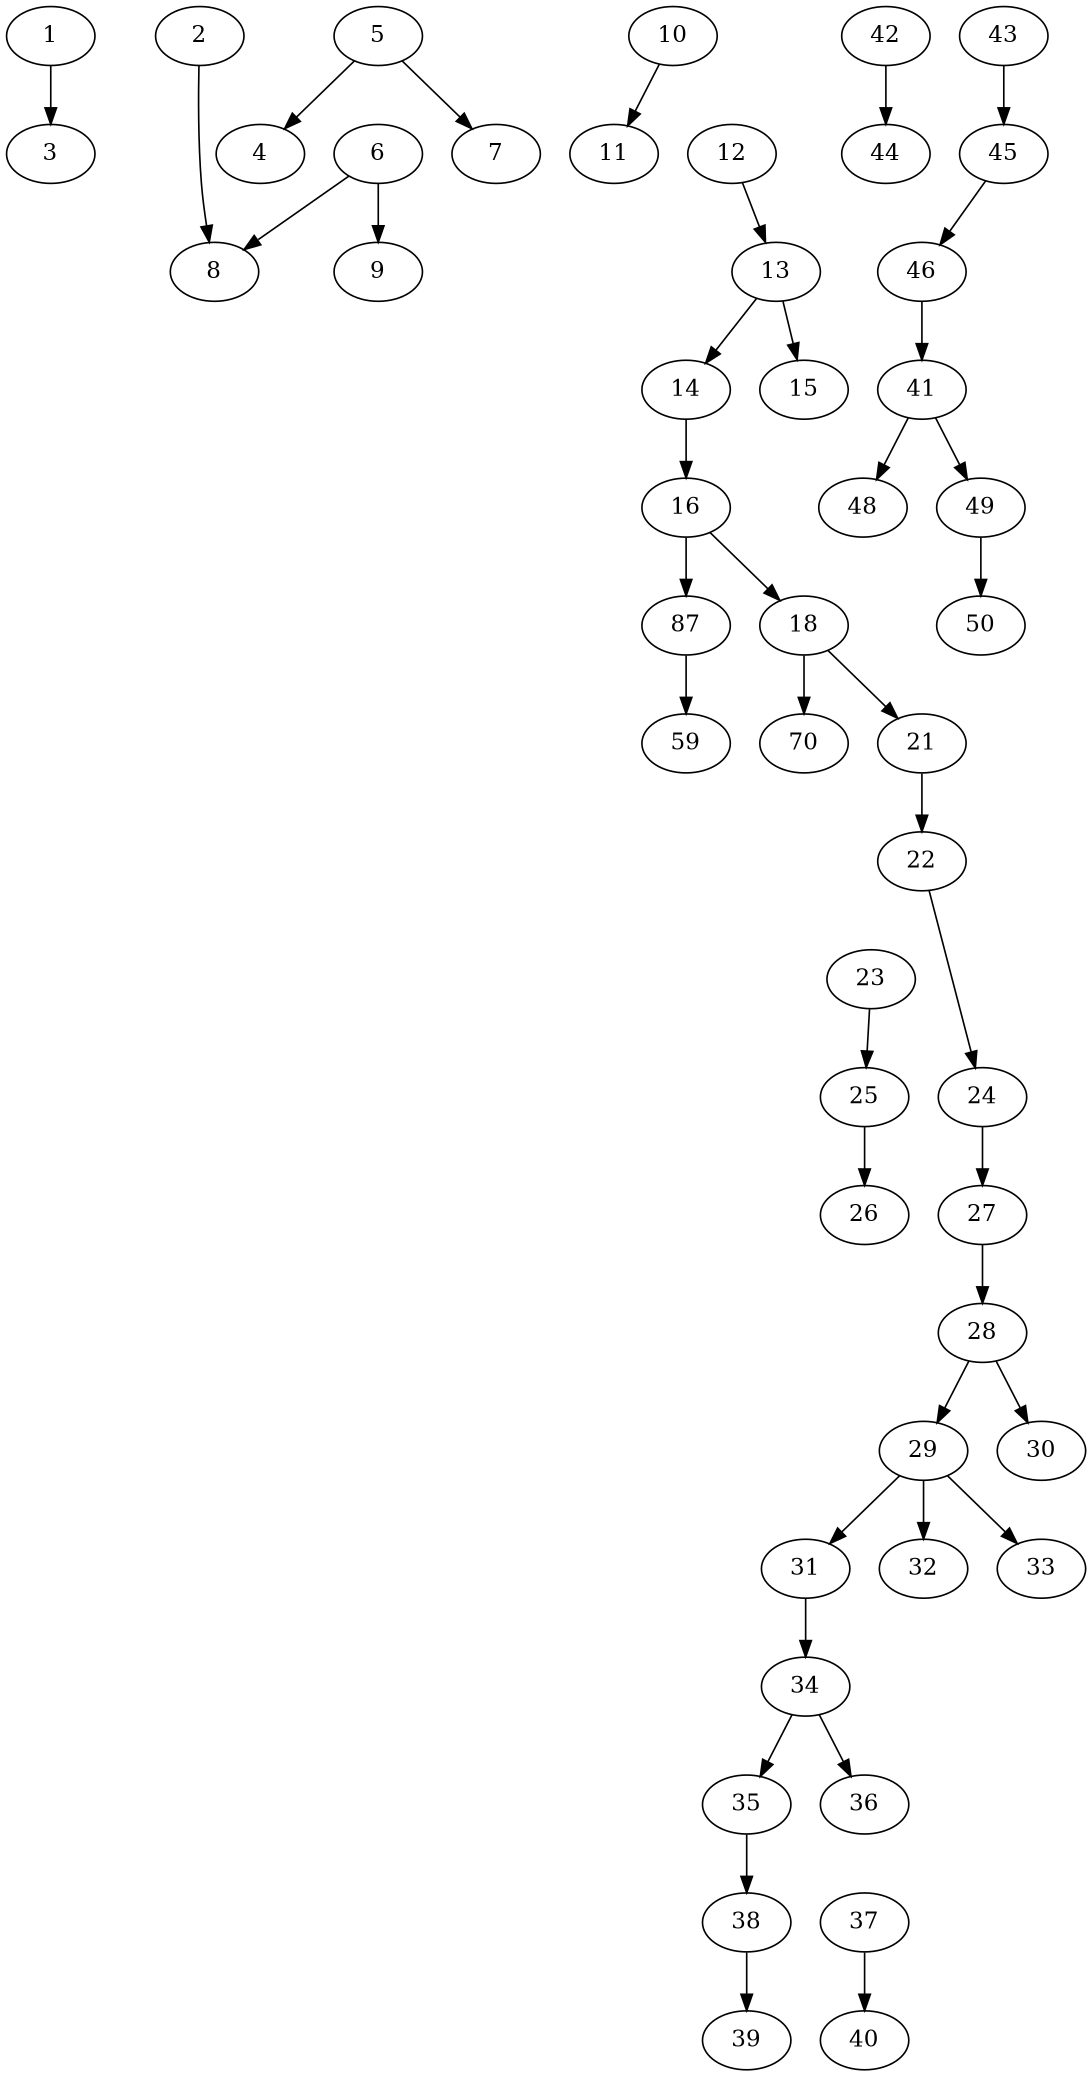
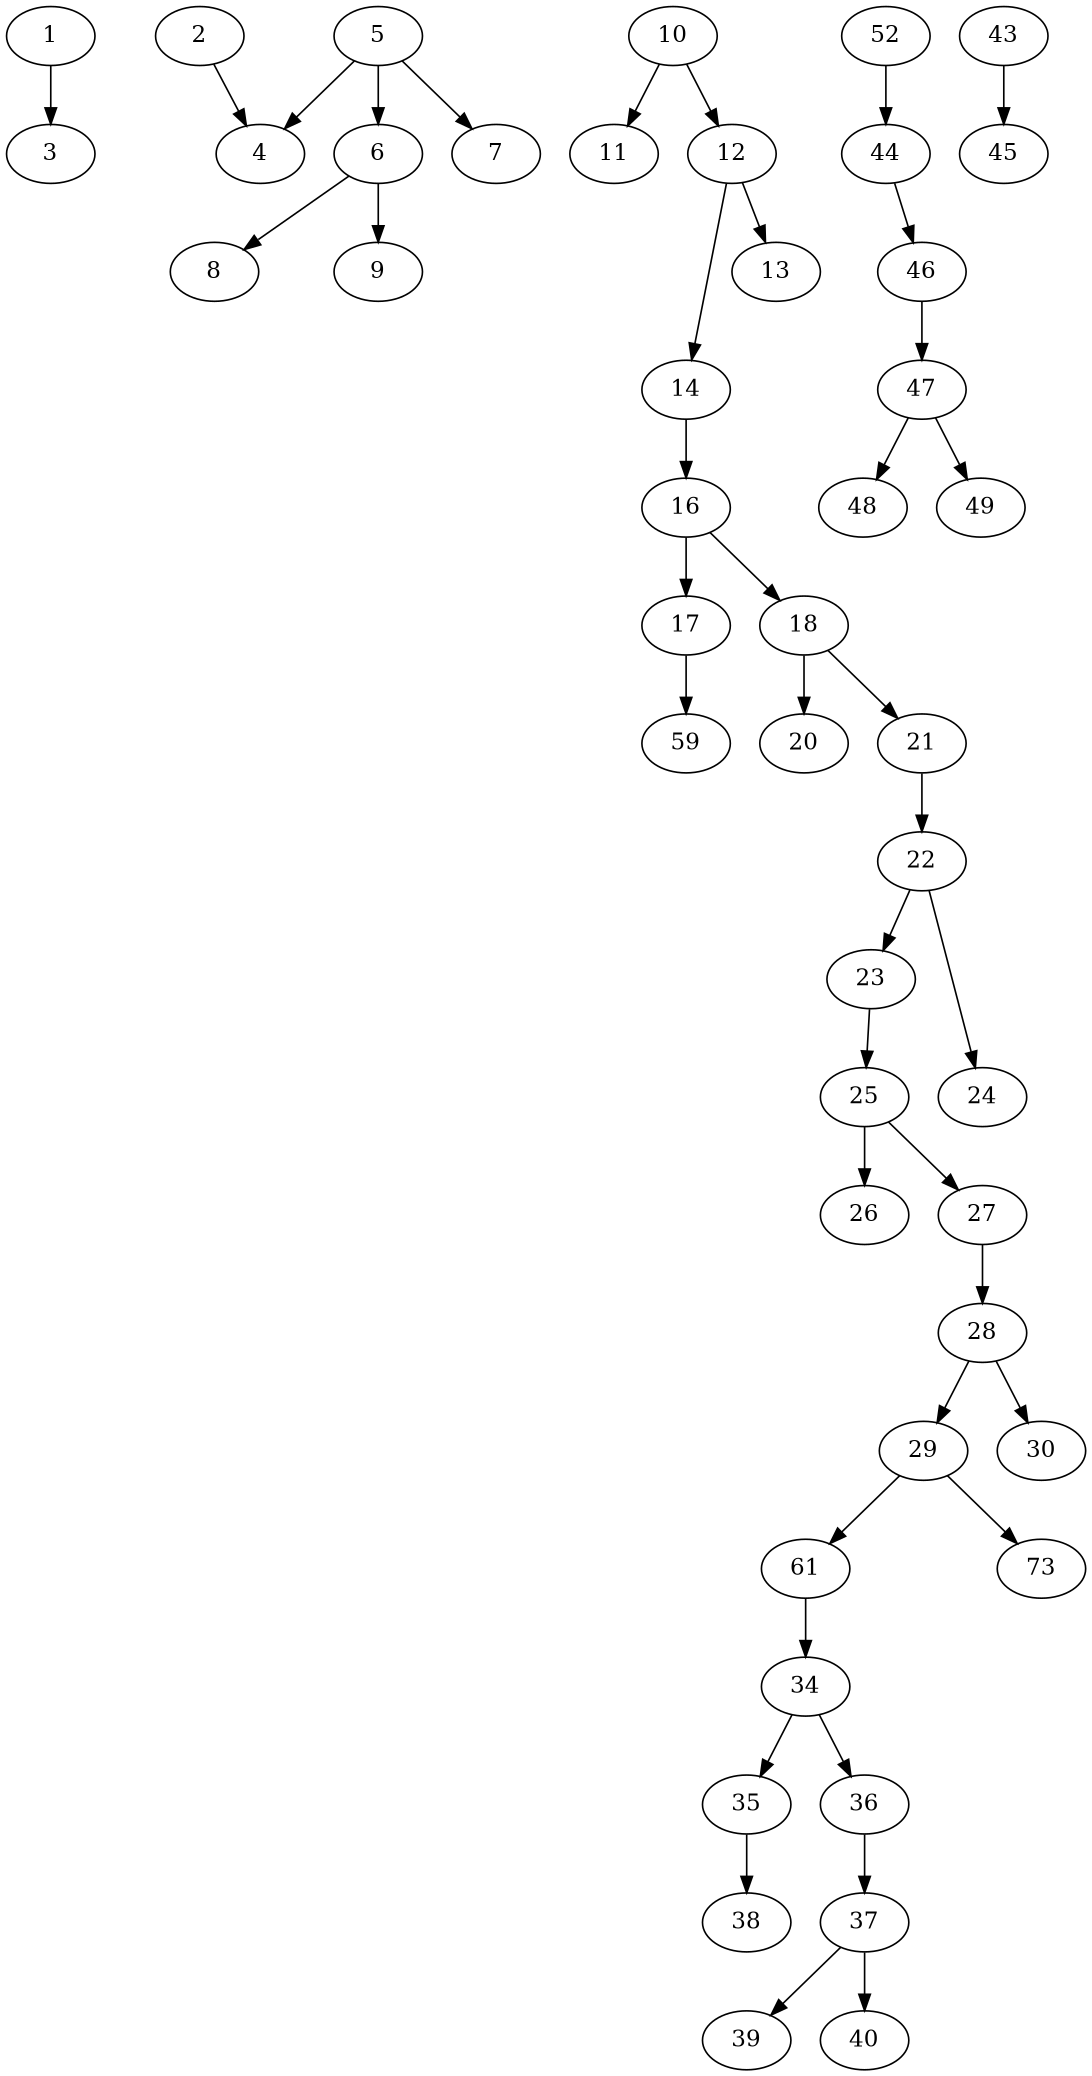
(886, 36) -> (886, 36)
none -> (378, 87)
none -> (699, 88)
(199, 146) -> (226, 88)
(968, 206) -> (901, 205)
(736, 324) -> (711, 264)
(804, 390) -> none
(922, 390) -> (922, 390)
(686, 626) -> (686, 626)
(981, 626) -> none
(804, 743) -> (804, 743)
none -> (900, 913)
(983, 1148) -> (917, 1150)
(806, 1569) -> (806, 1569)
(924, 1569) -> none
(1041, 1569) -> (1041, 1569)
none -> (865, 1855)
(747, 1973) -> (812, 1975)
